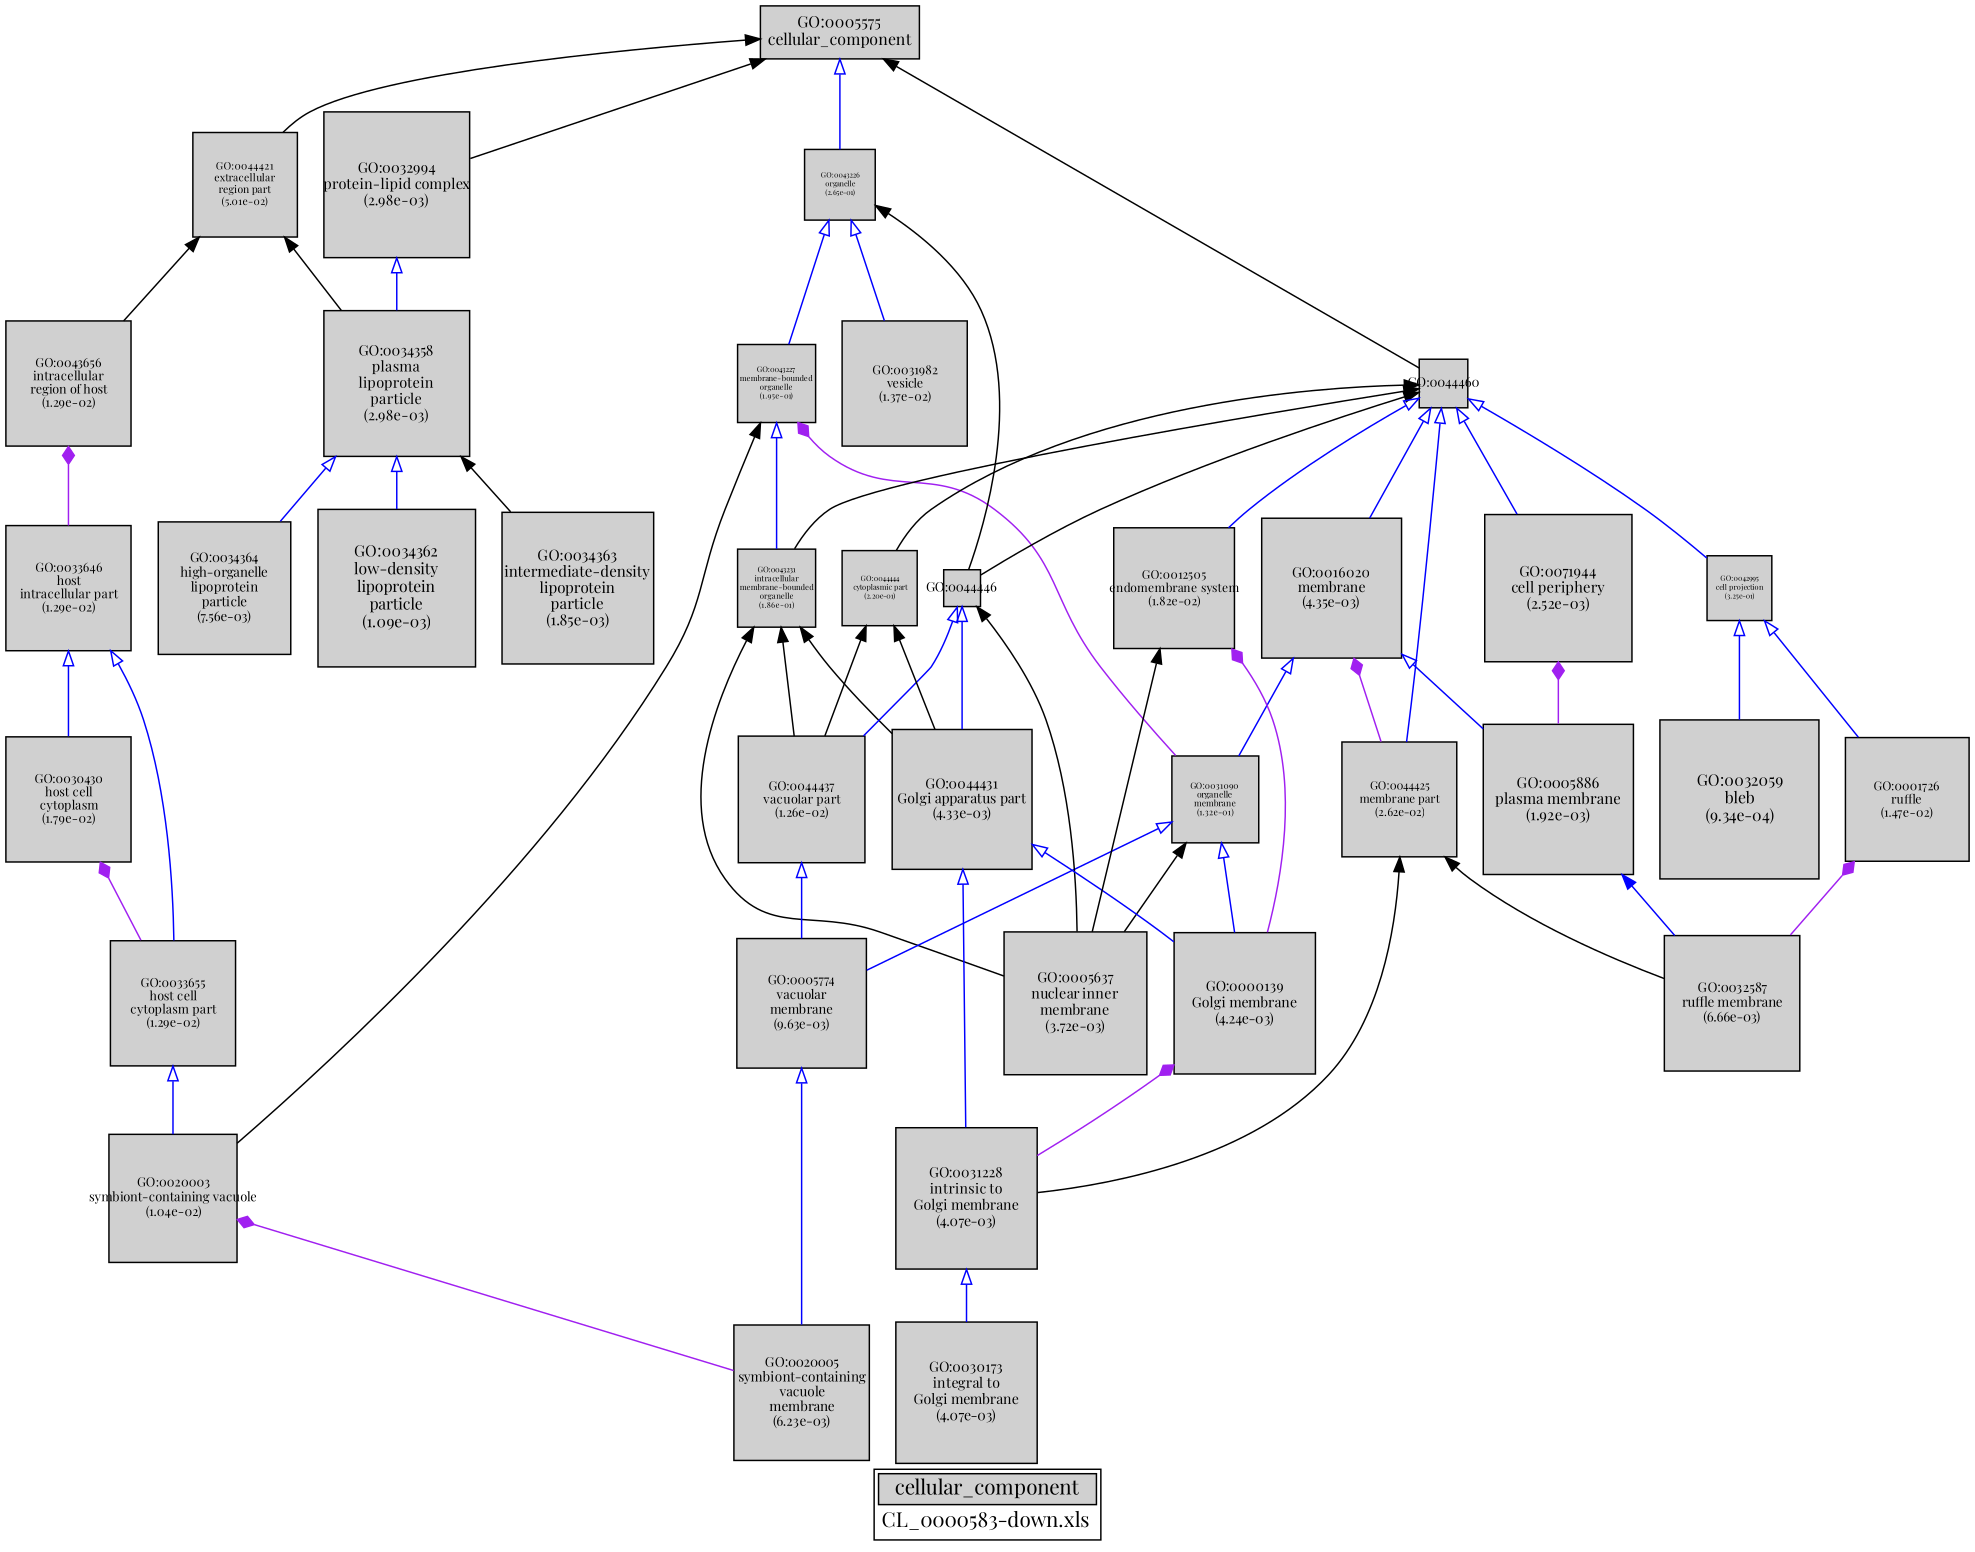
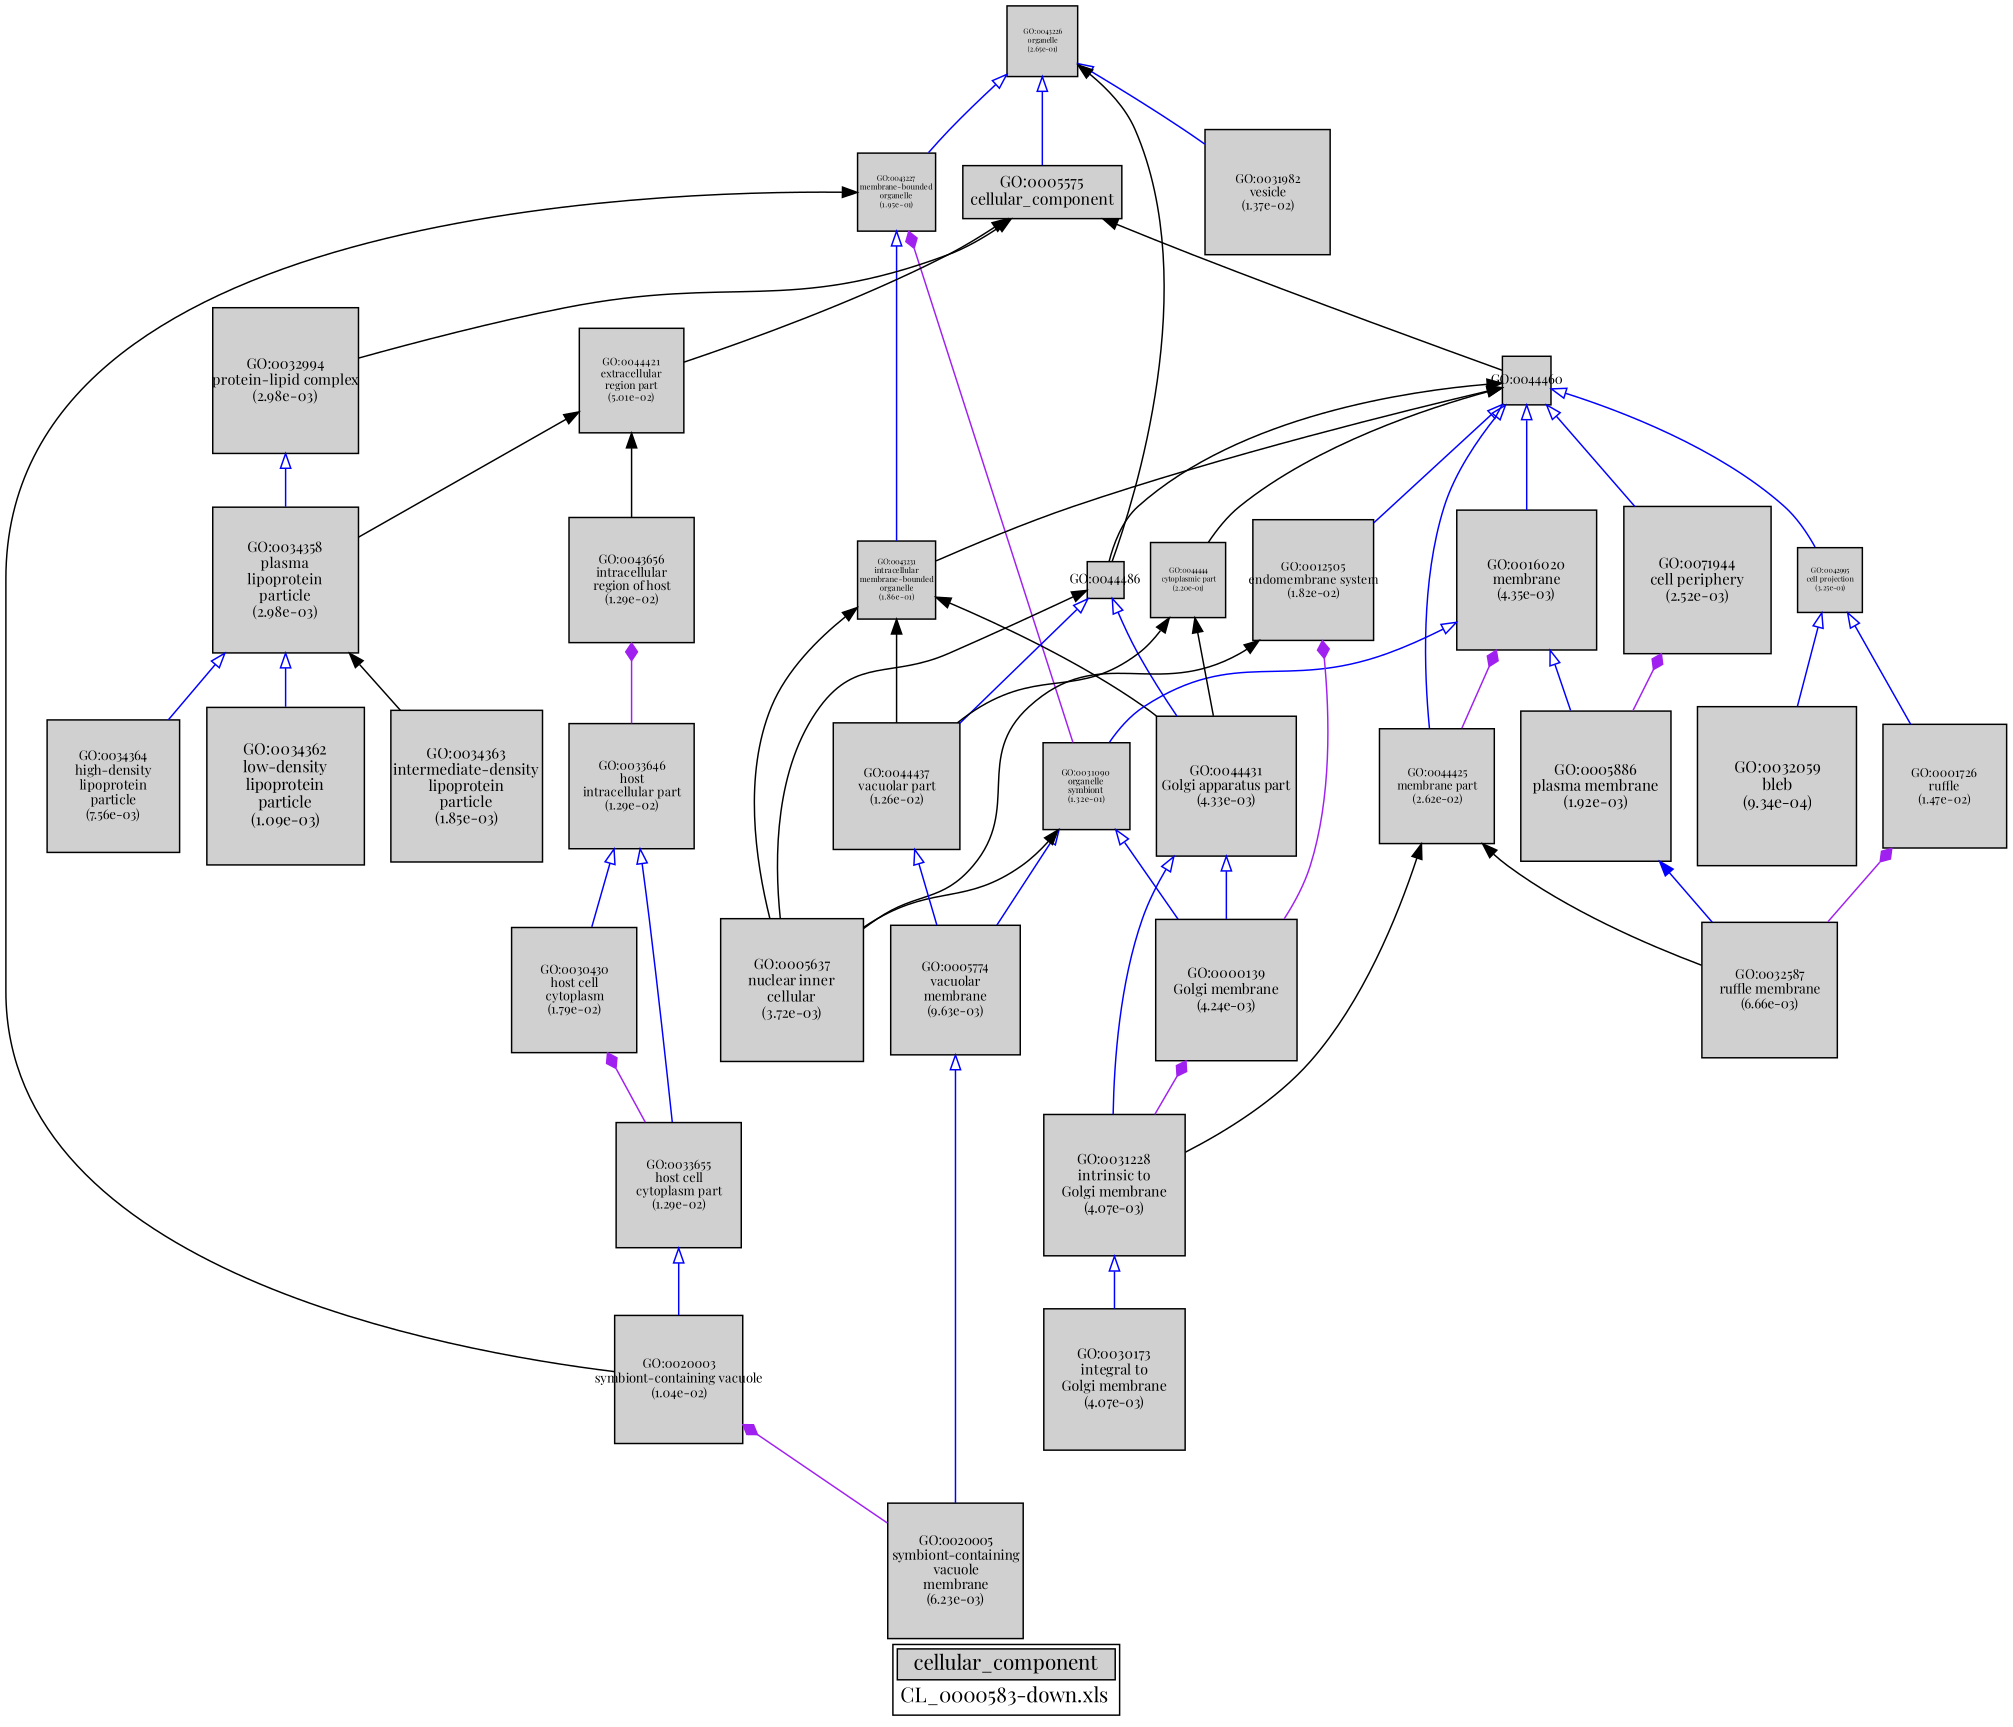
(840, 112) -> (1042, 129)
(225, 573) -> (113, 771)
(962, 588) -> (1106, 580)
(1215, 804) -> (1086, 790)
(1075, 1010) -> (792, 997)
